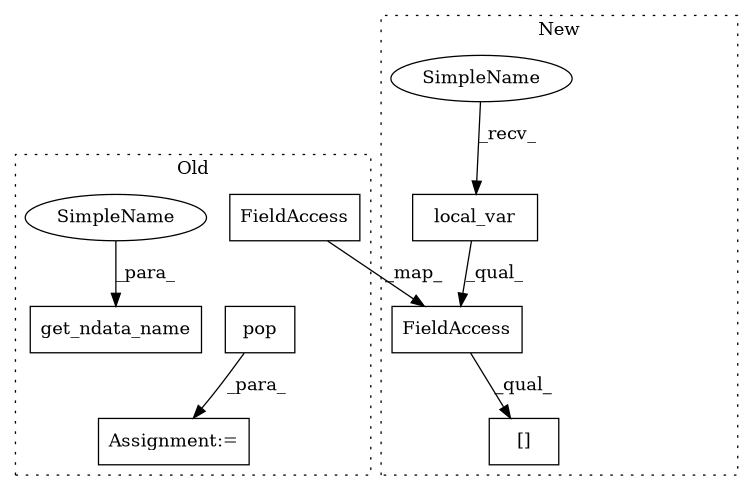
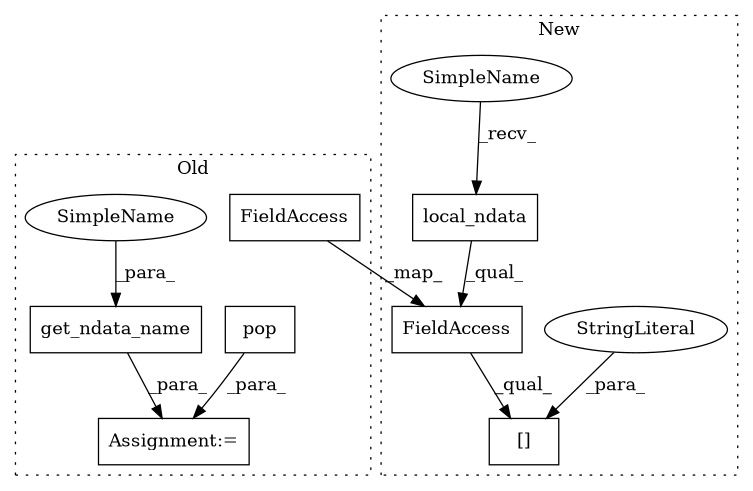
(475, 218) -> (475, 218)
none -> (636, 330)
none -> (142, 380)
